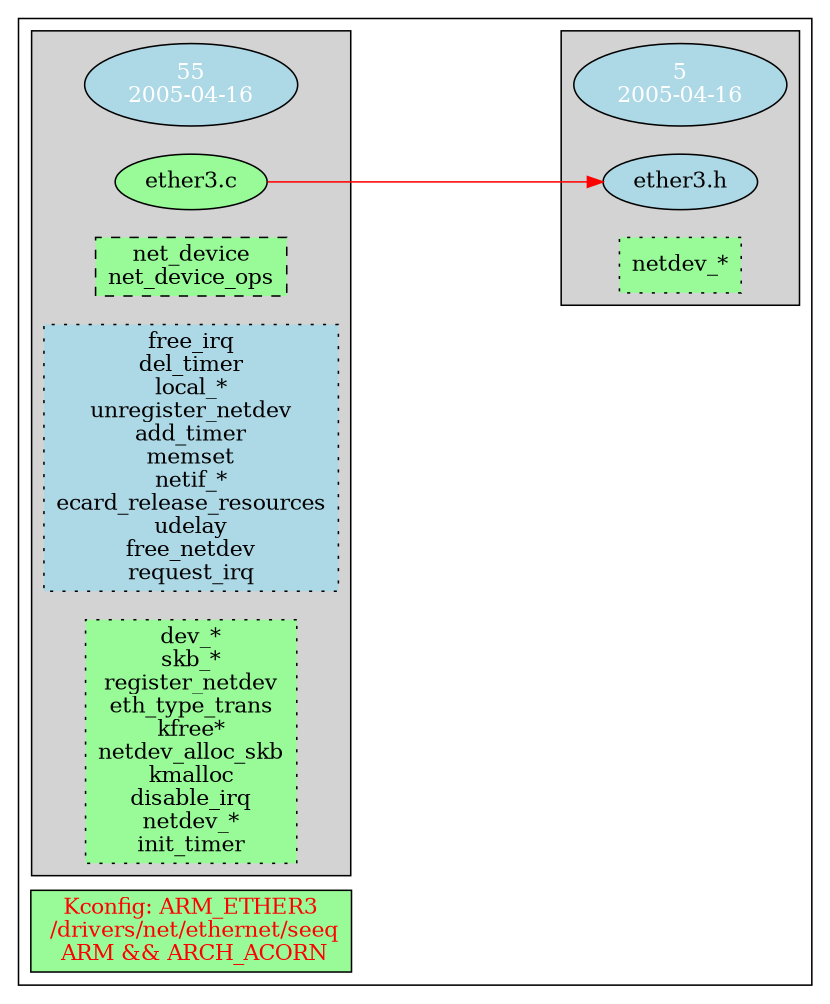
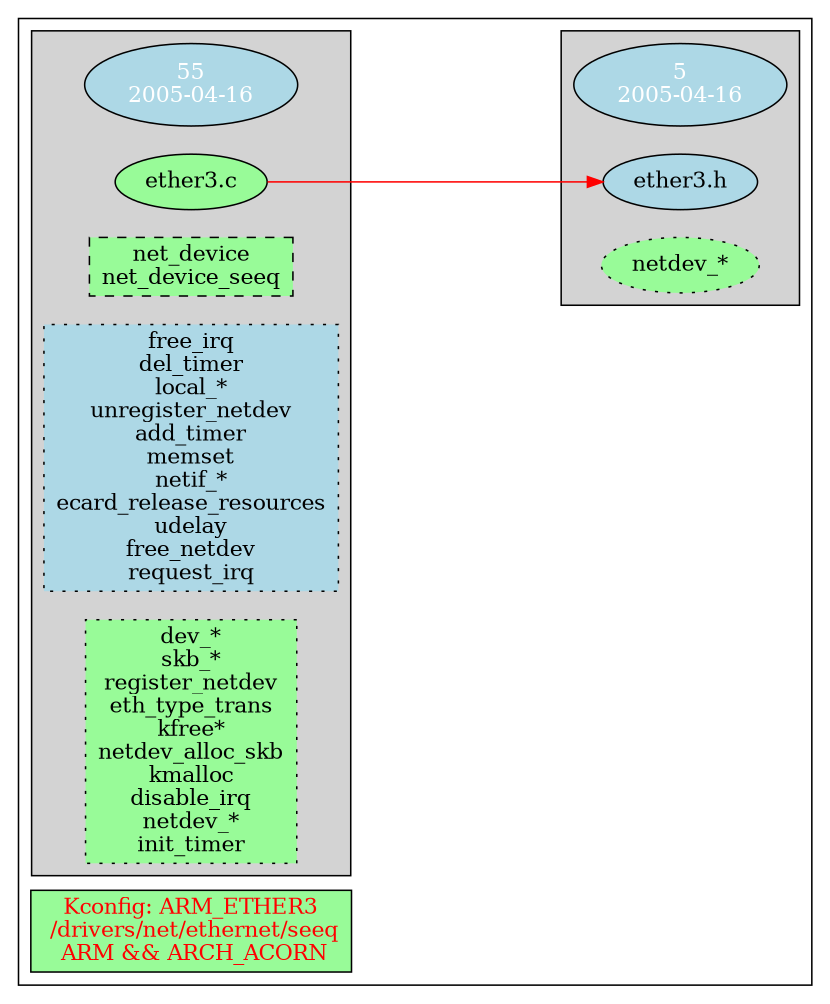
(680, 265) -> (680, 265)
(191, 267) -> (191, 267)
